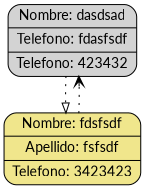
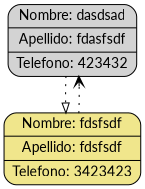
(72, 39) -> (72, 39)
(72, 148) -> (72, 148)
